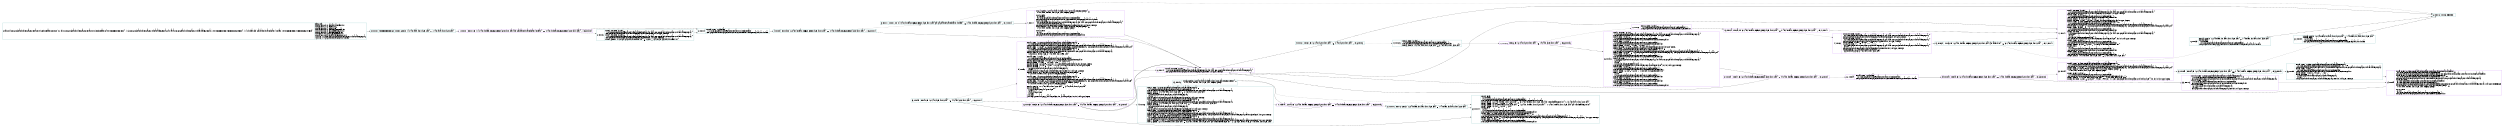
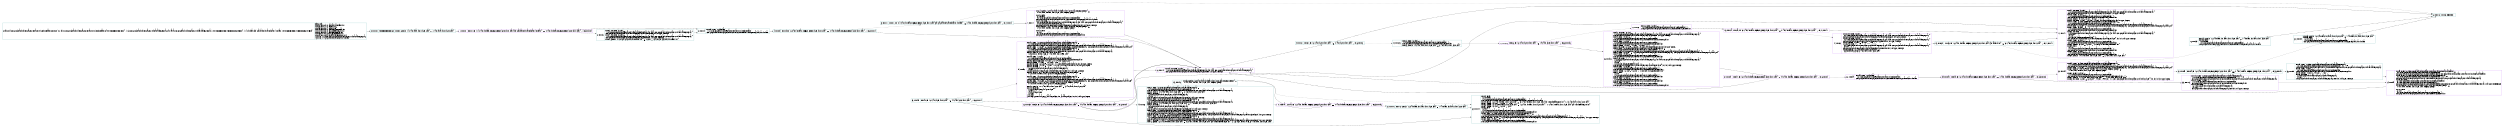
(1622, 67) -> (1623, 67)
